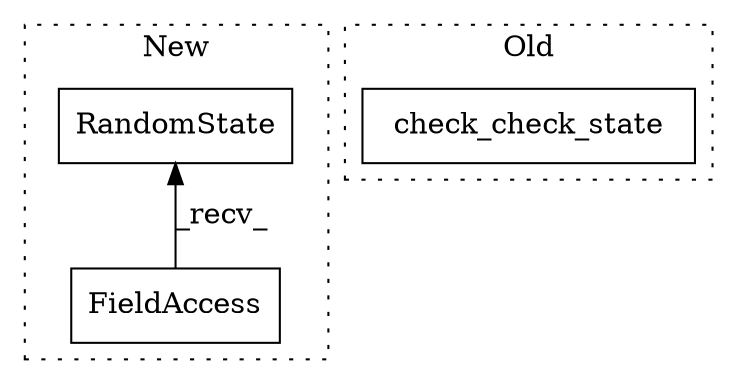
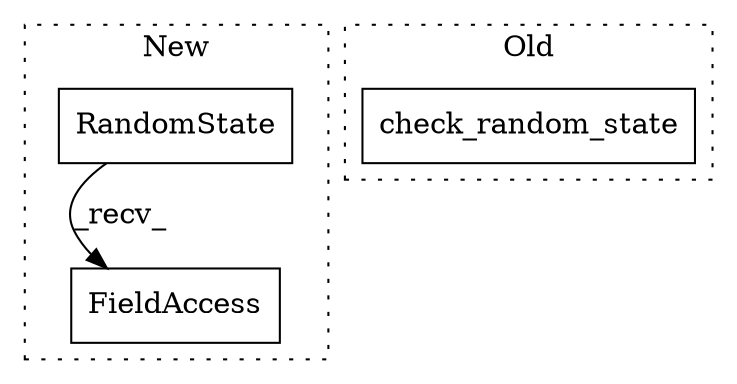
(529, 126) -> (529, 126)
(176, 226) -> (71, 205)
